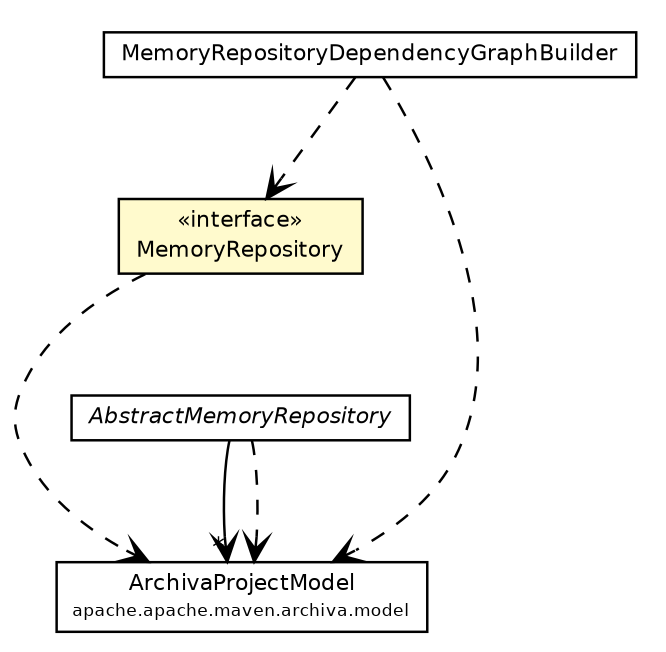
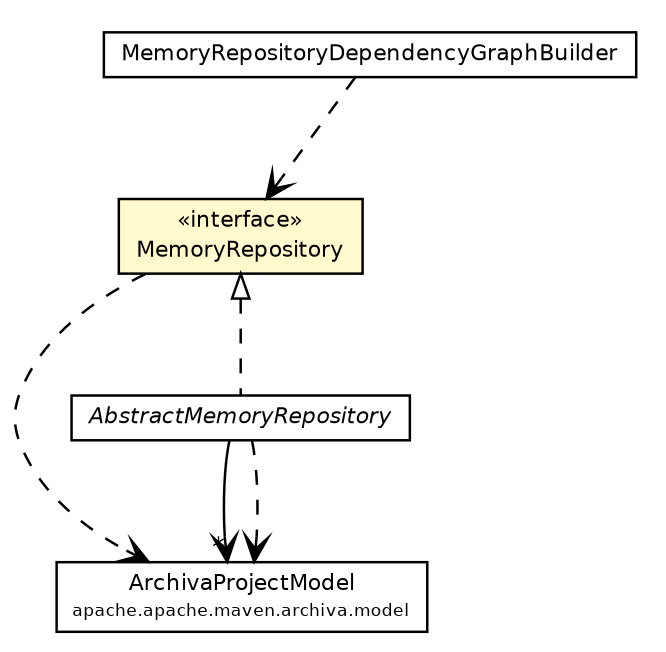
(476, 328) -> none
none -> (241, 347)
